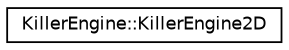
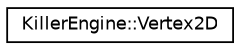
(144, 25) -> (120, 25)
